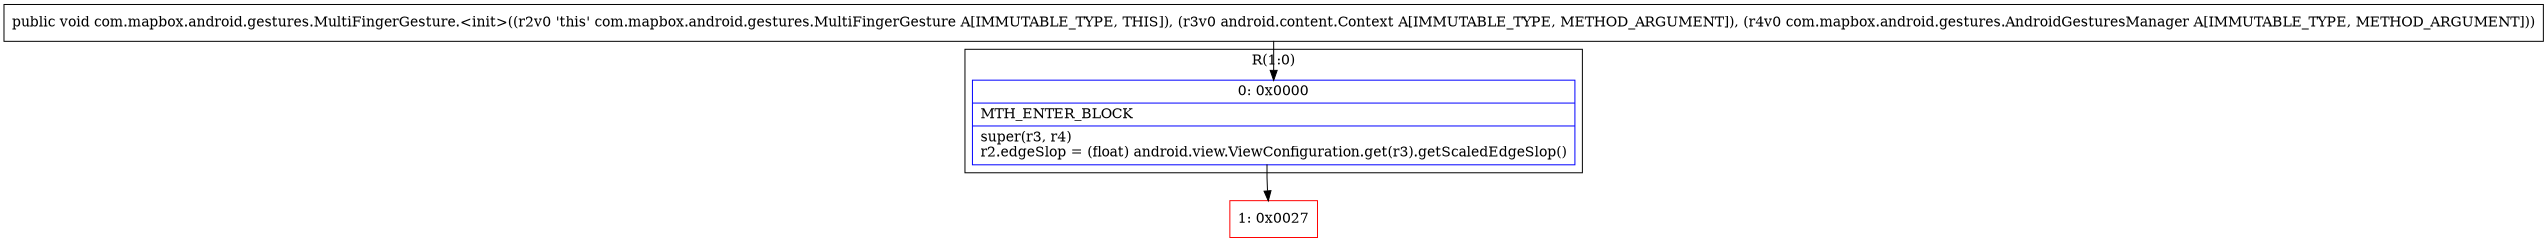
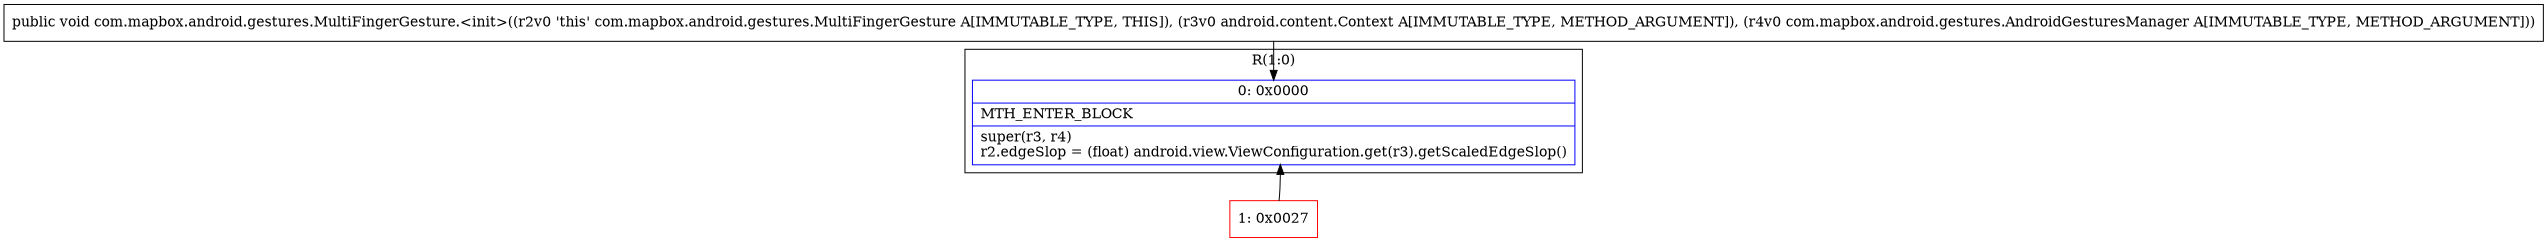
(1267, 179) -> (1280, 188)
